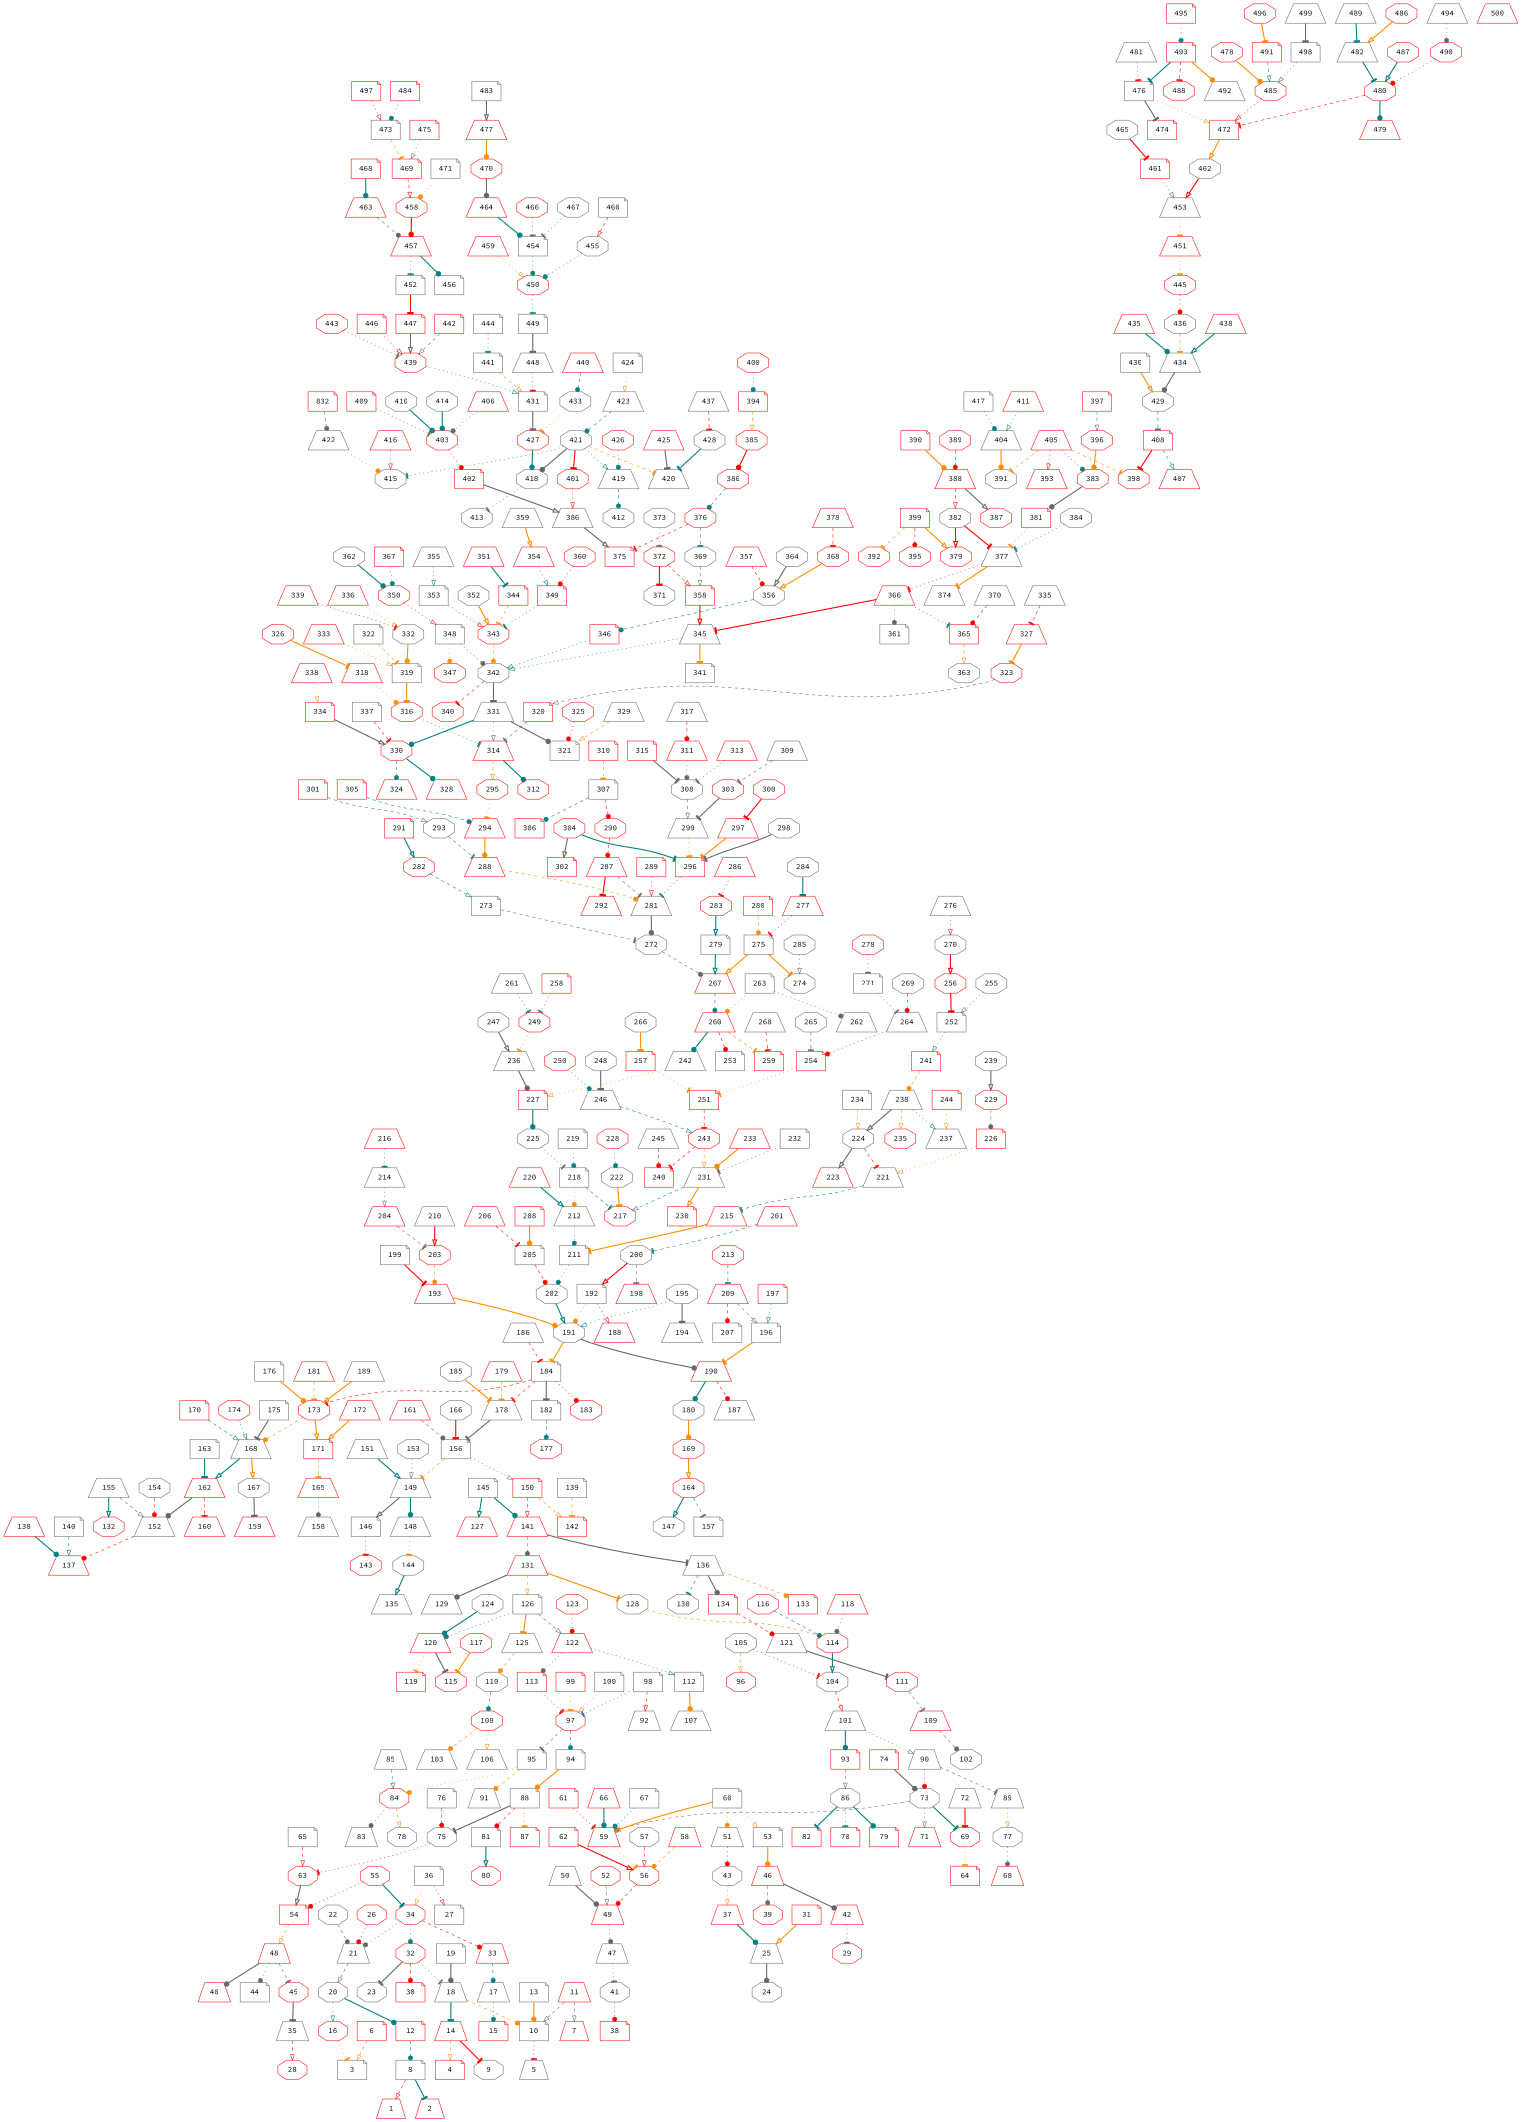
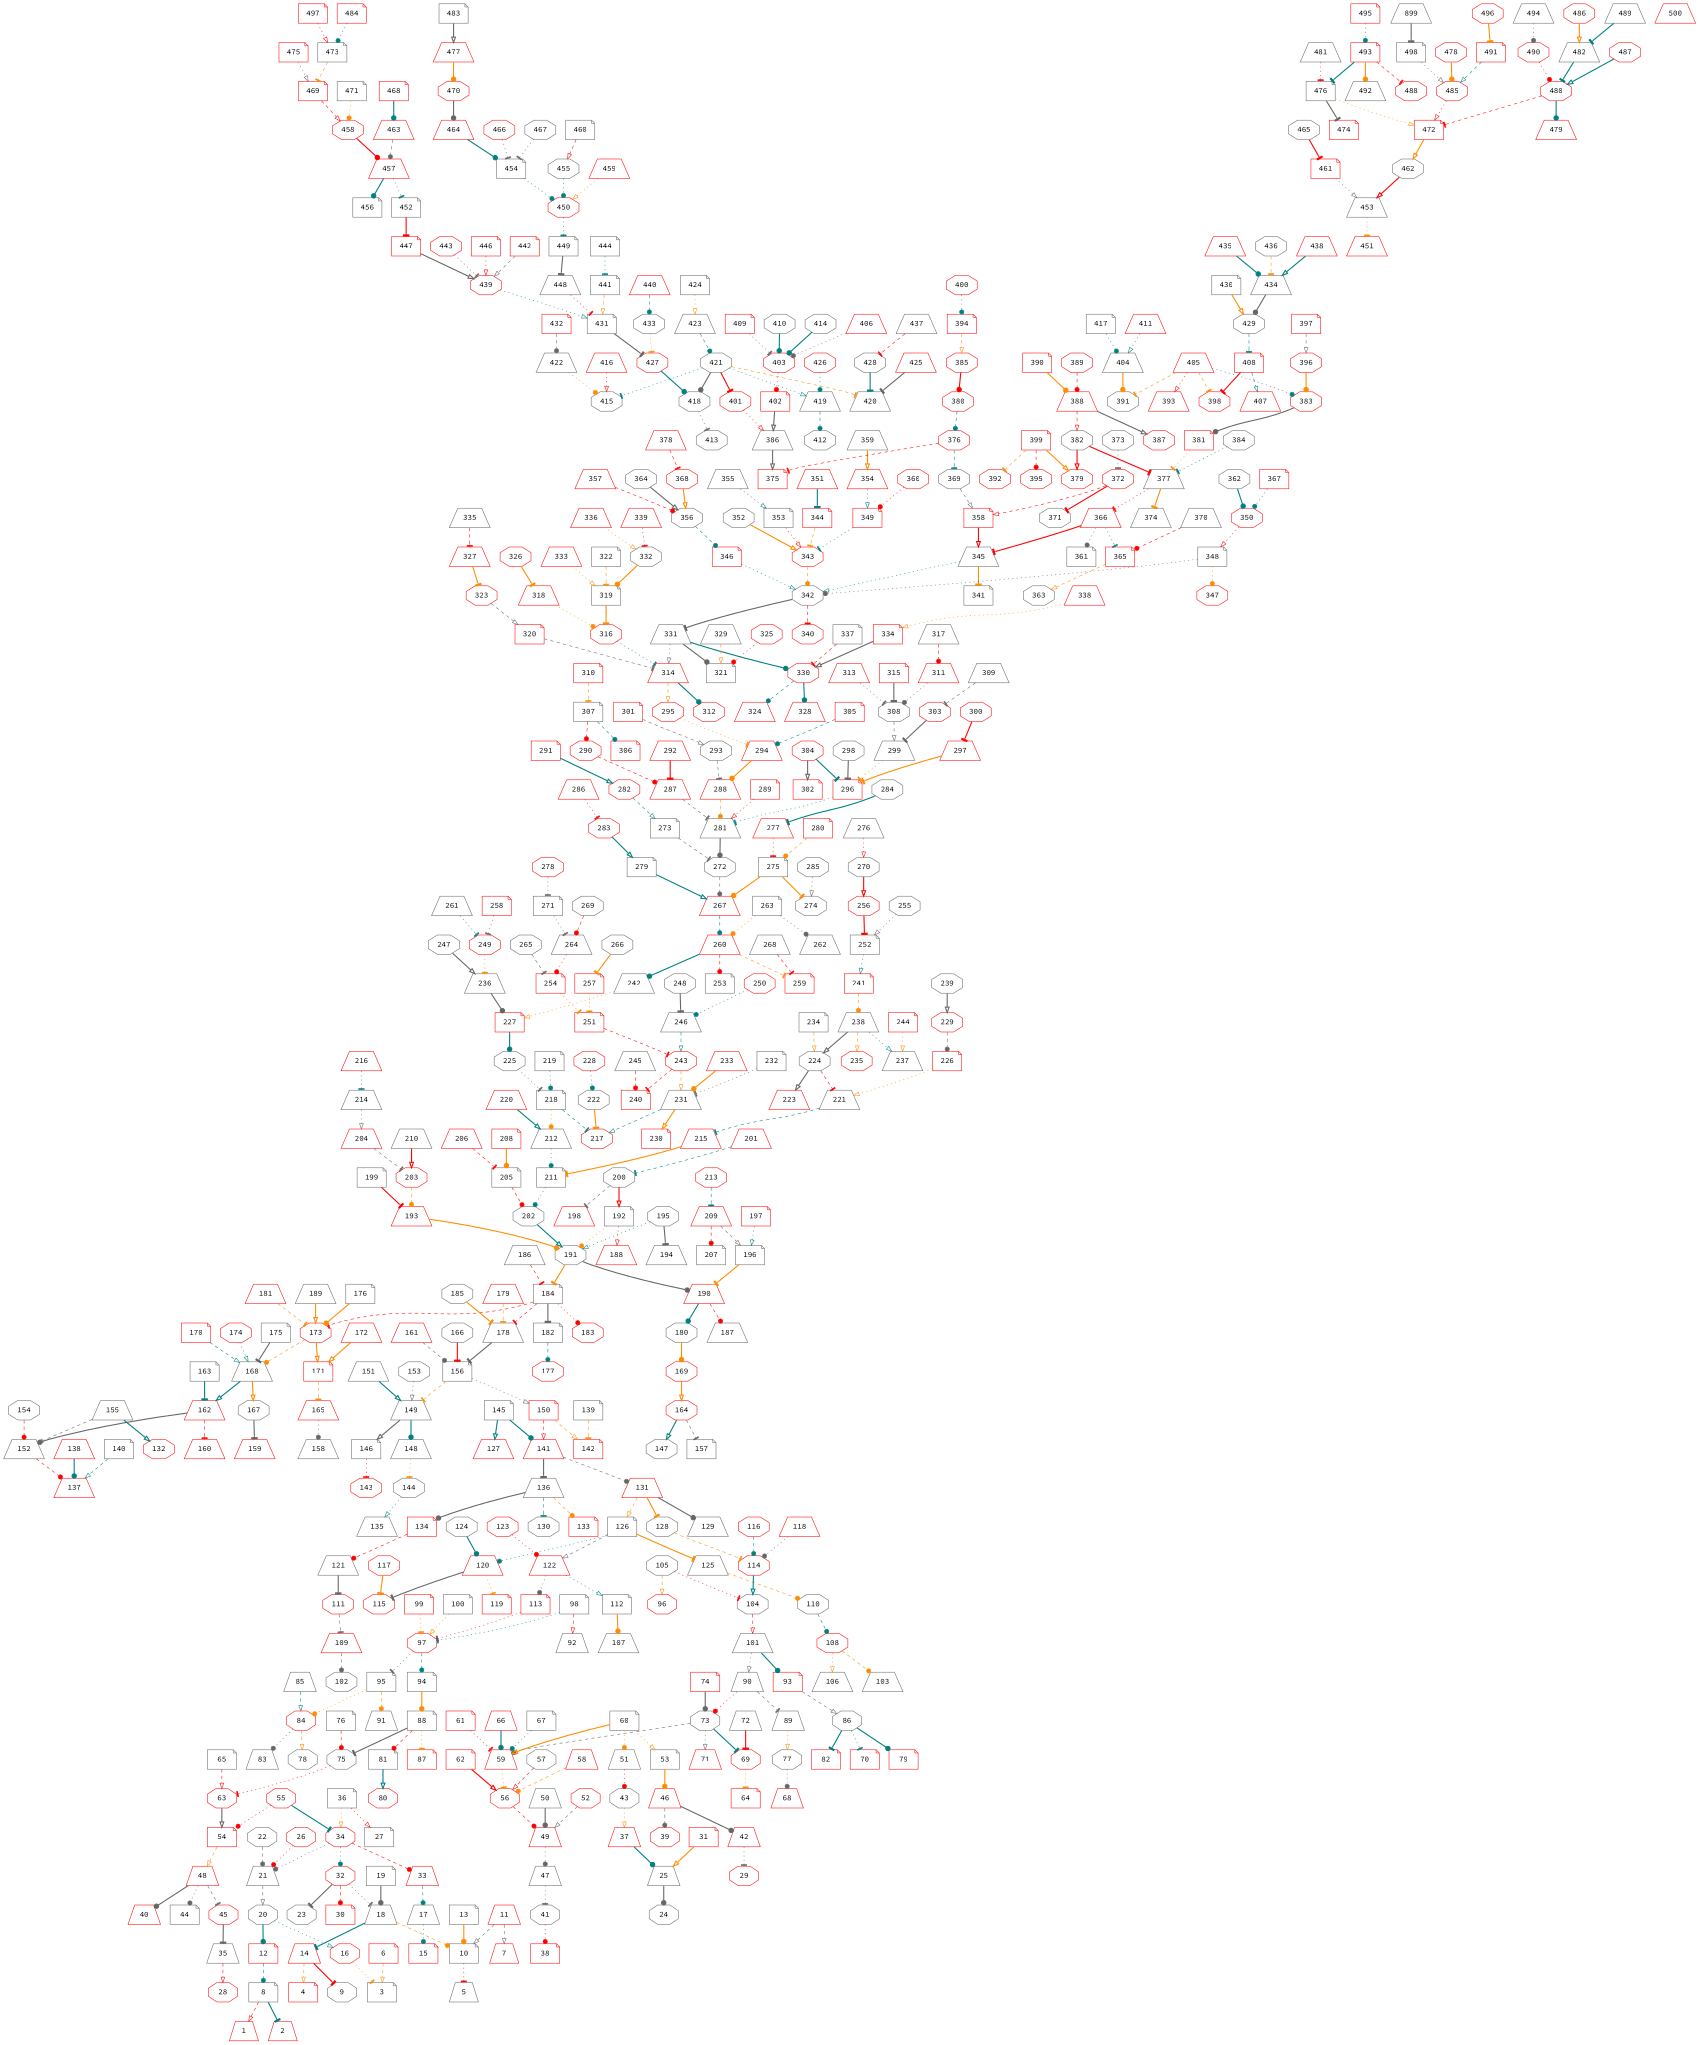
(1306, 13) -> (1411, 13)
(1180, 285) -> none
(323, 401) -> (557, 324)
(604, 885) -> (670, 769)
(739, 962) -> (748, 885)
(401, 1582) -> (395, 1505)
(553, 1738) -> (403, 1661)
